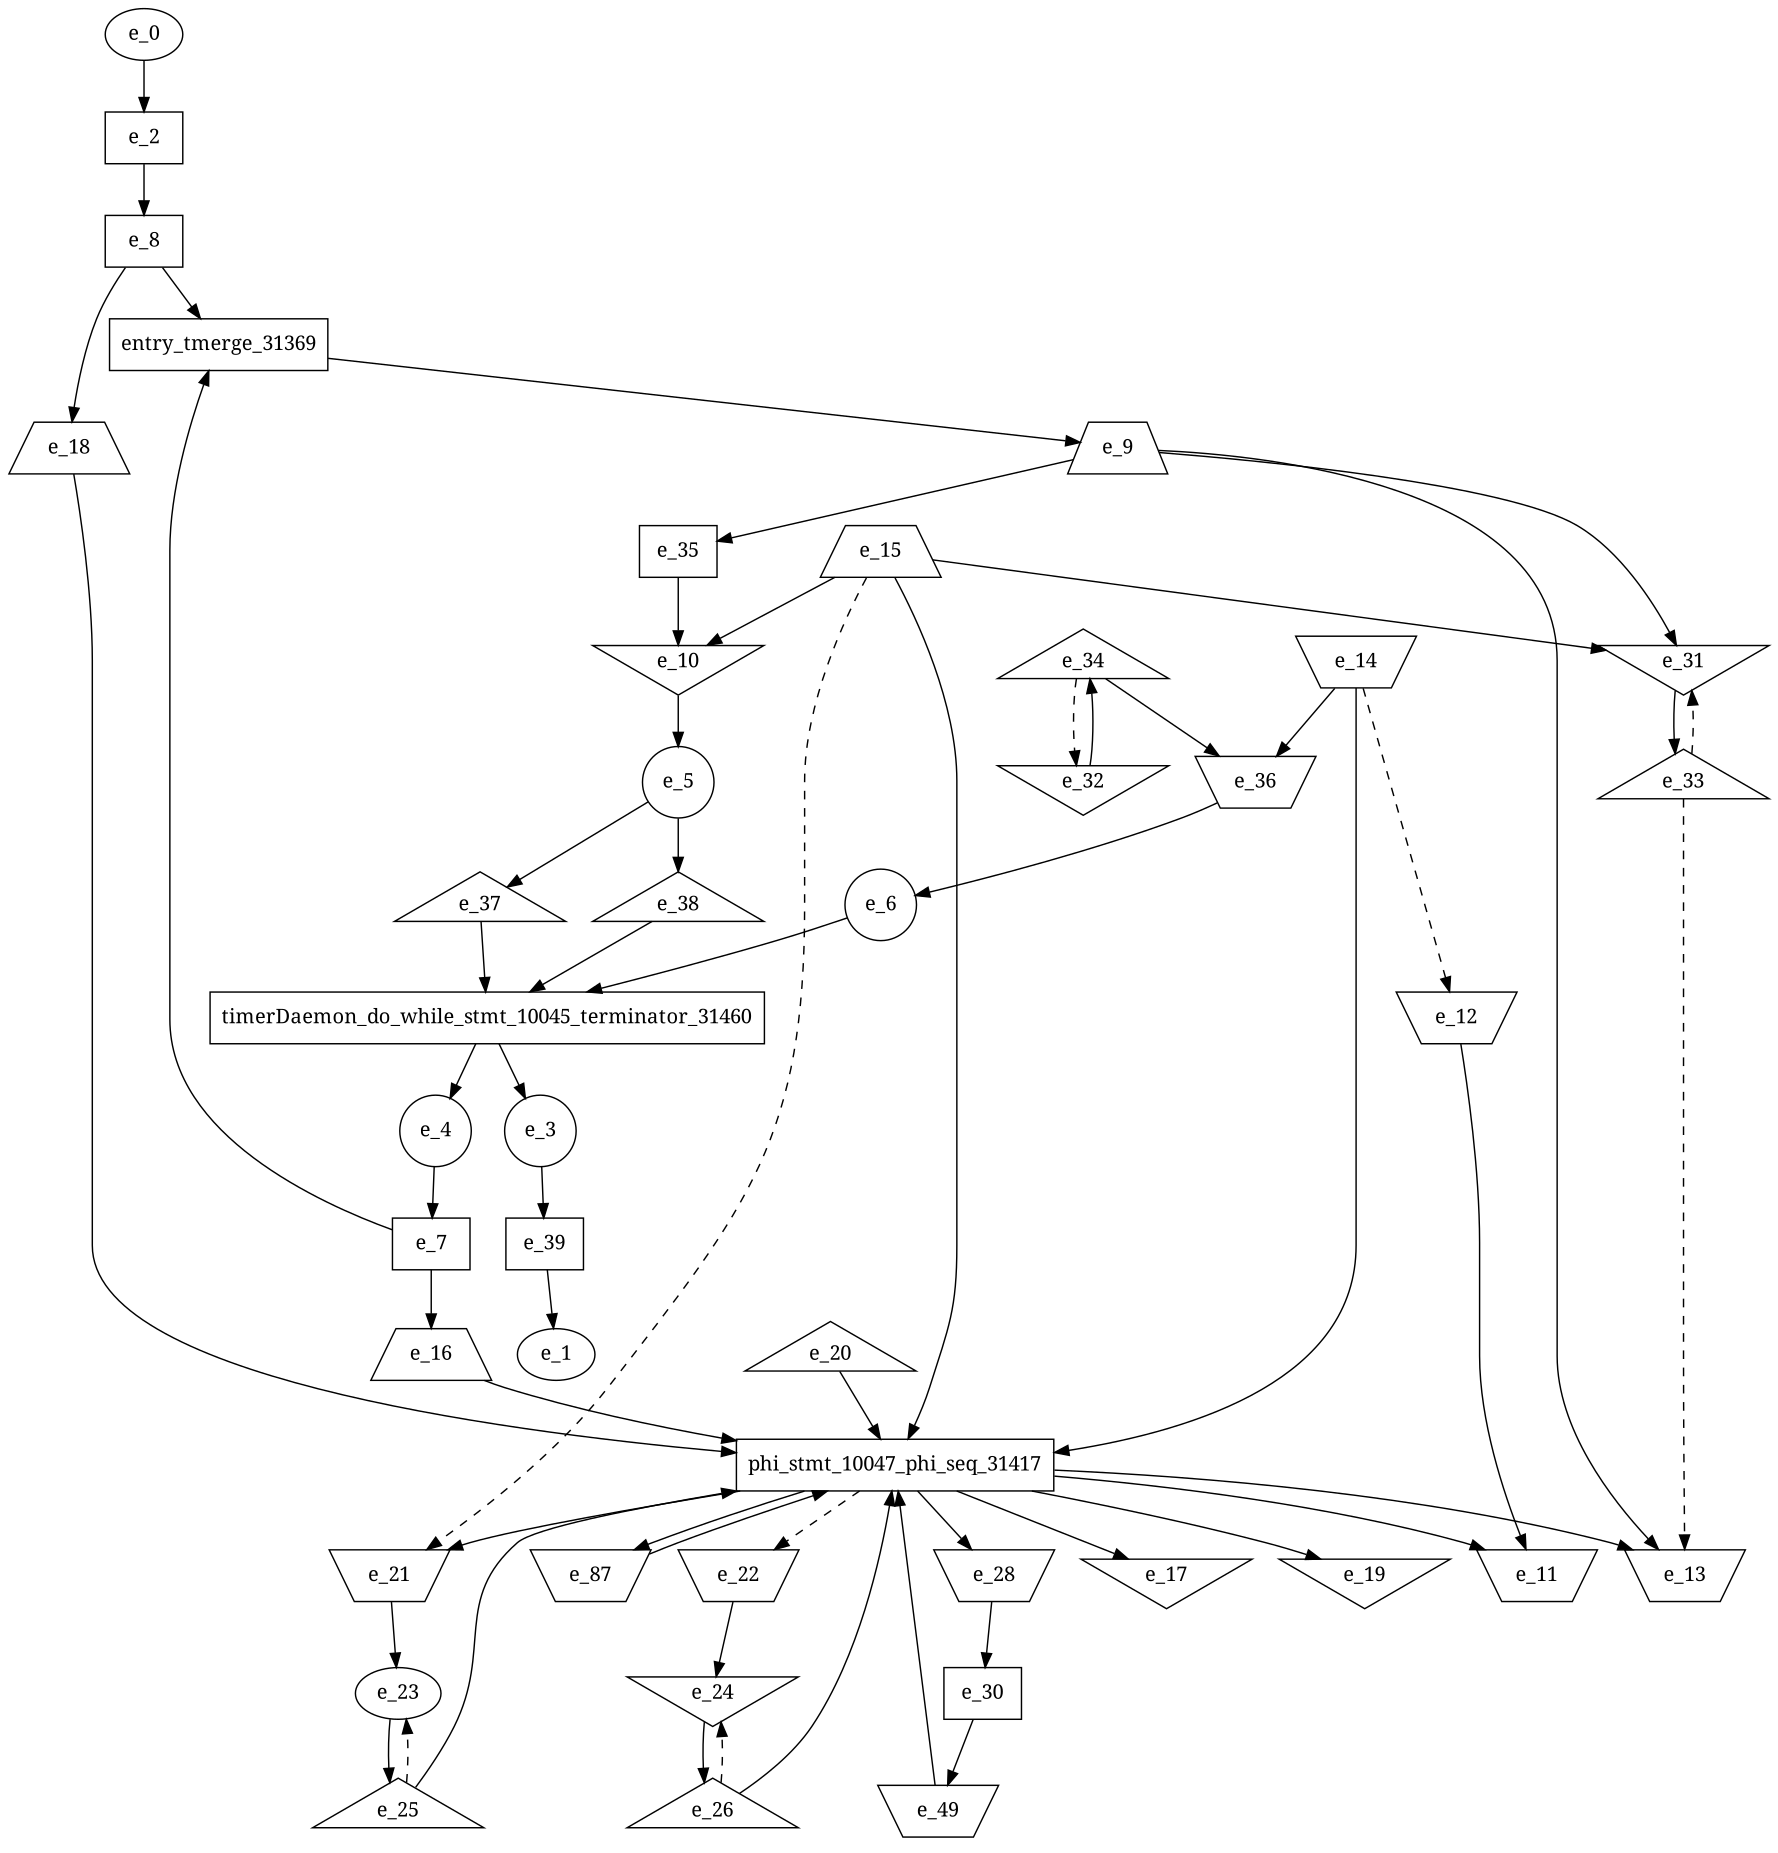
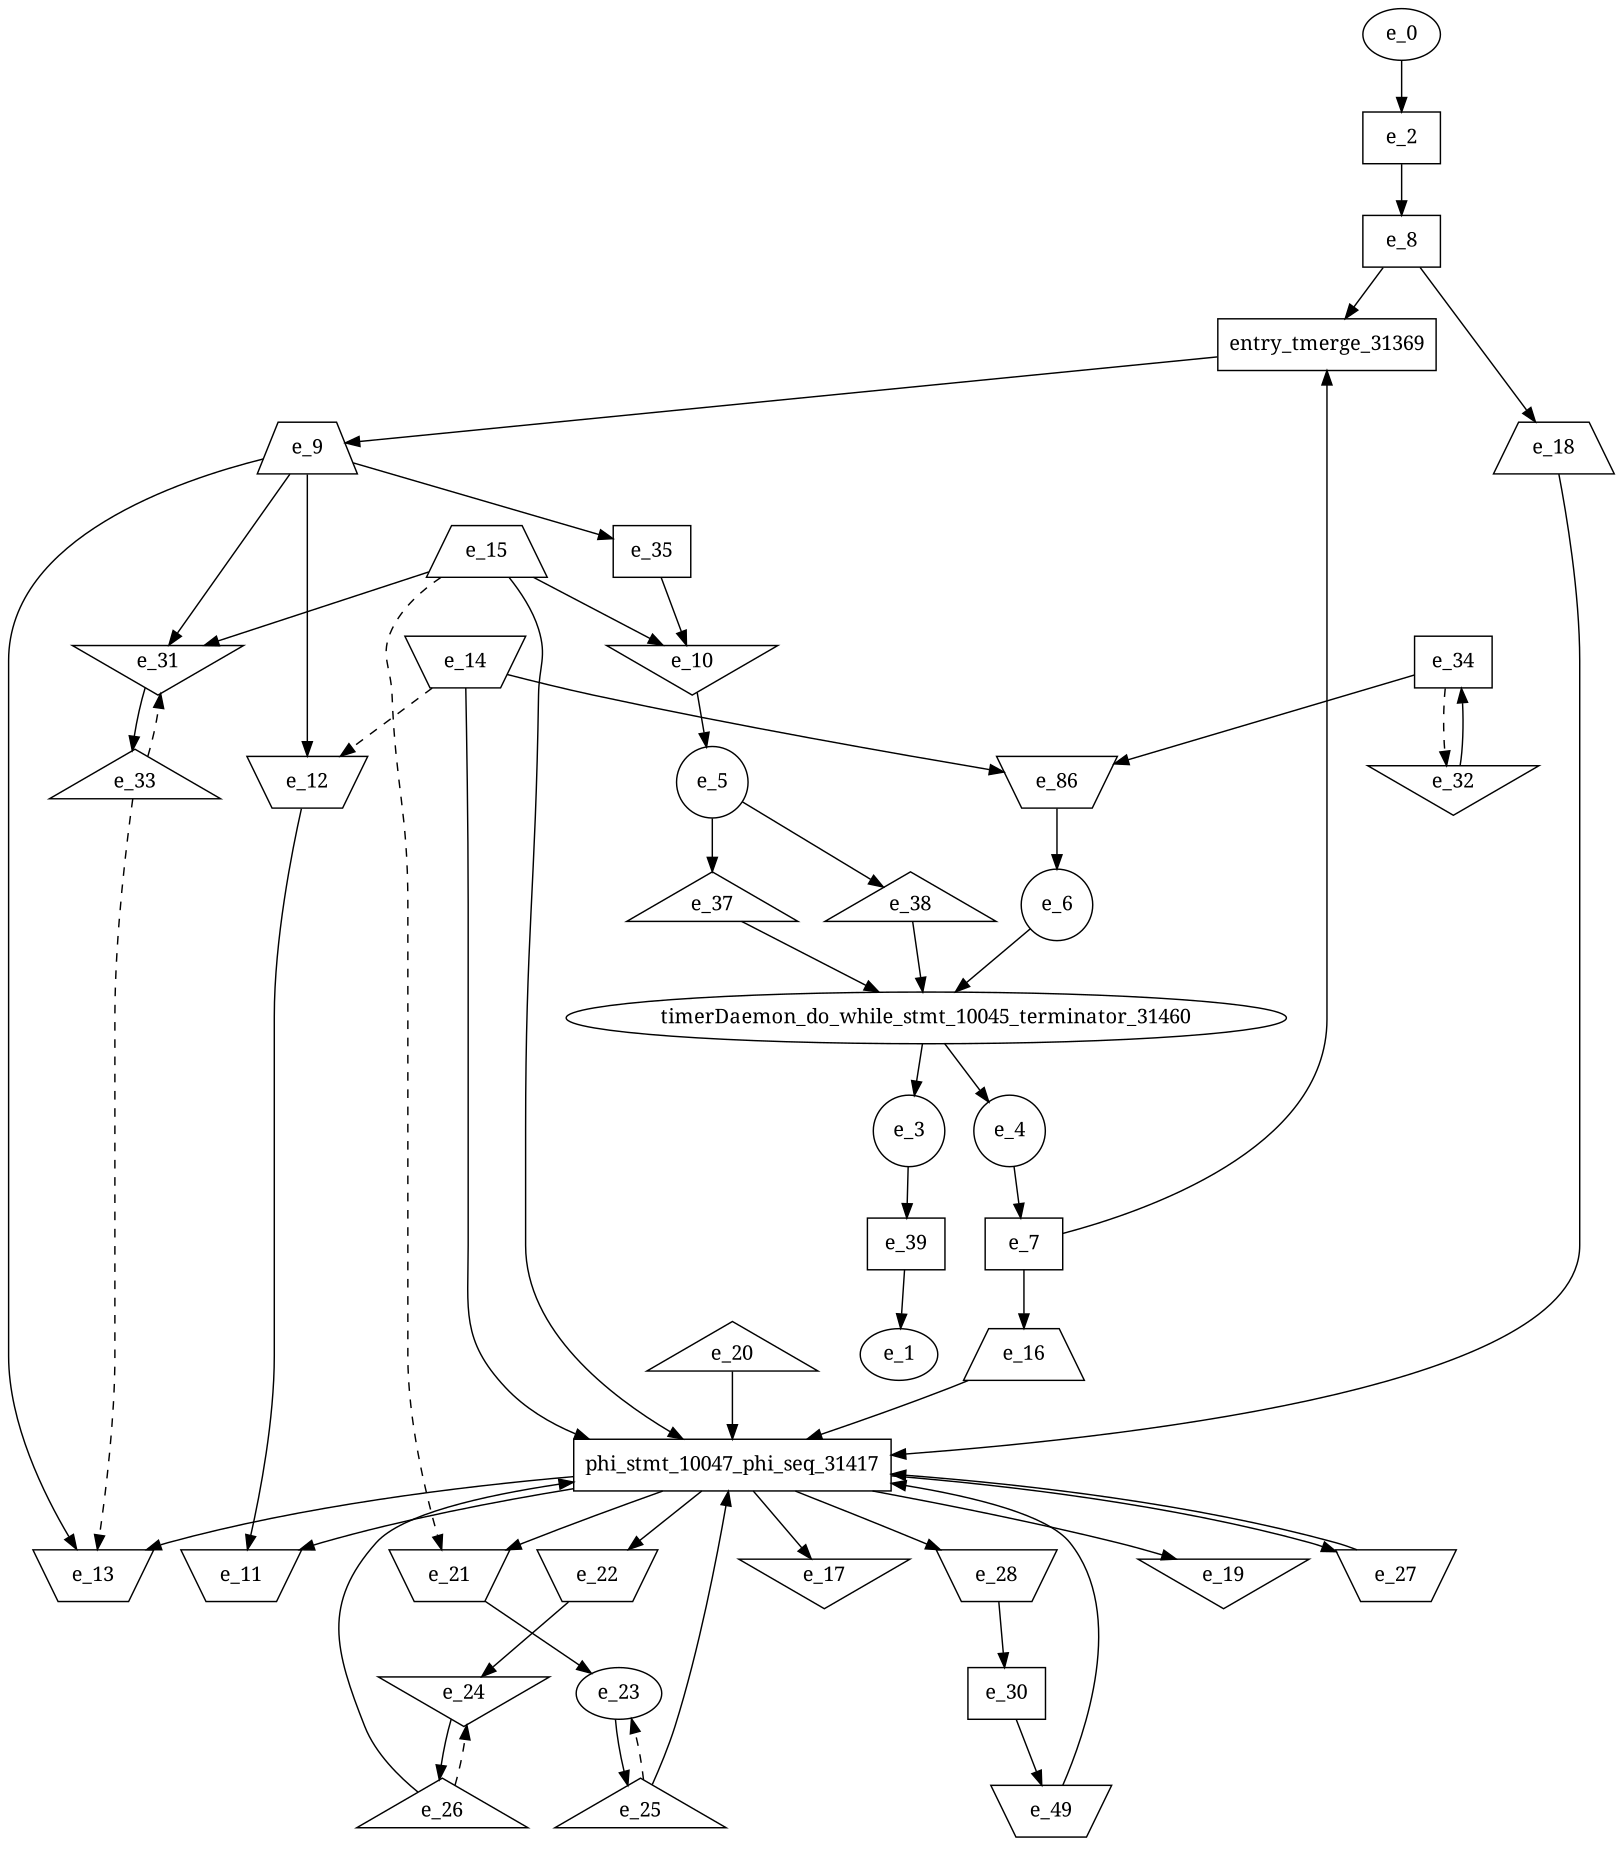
none -> (307, 601)
(1083, 662) -> (1453, 662)
(1256, 782) -> (1057, 782)
(487, 1018) -> (926, 1018)
(823, 1516) -> (671, 1516)
(591, 1576) -> (1396, 1576)
